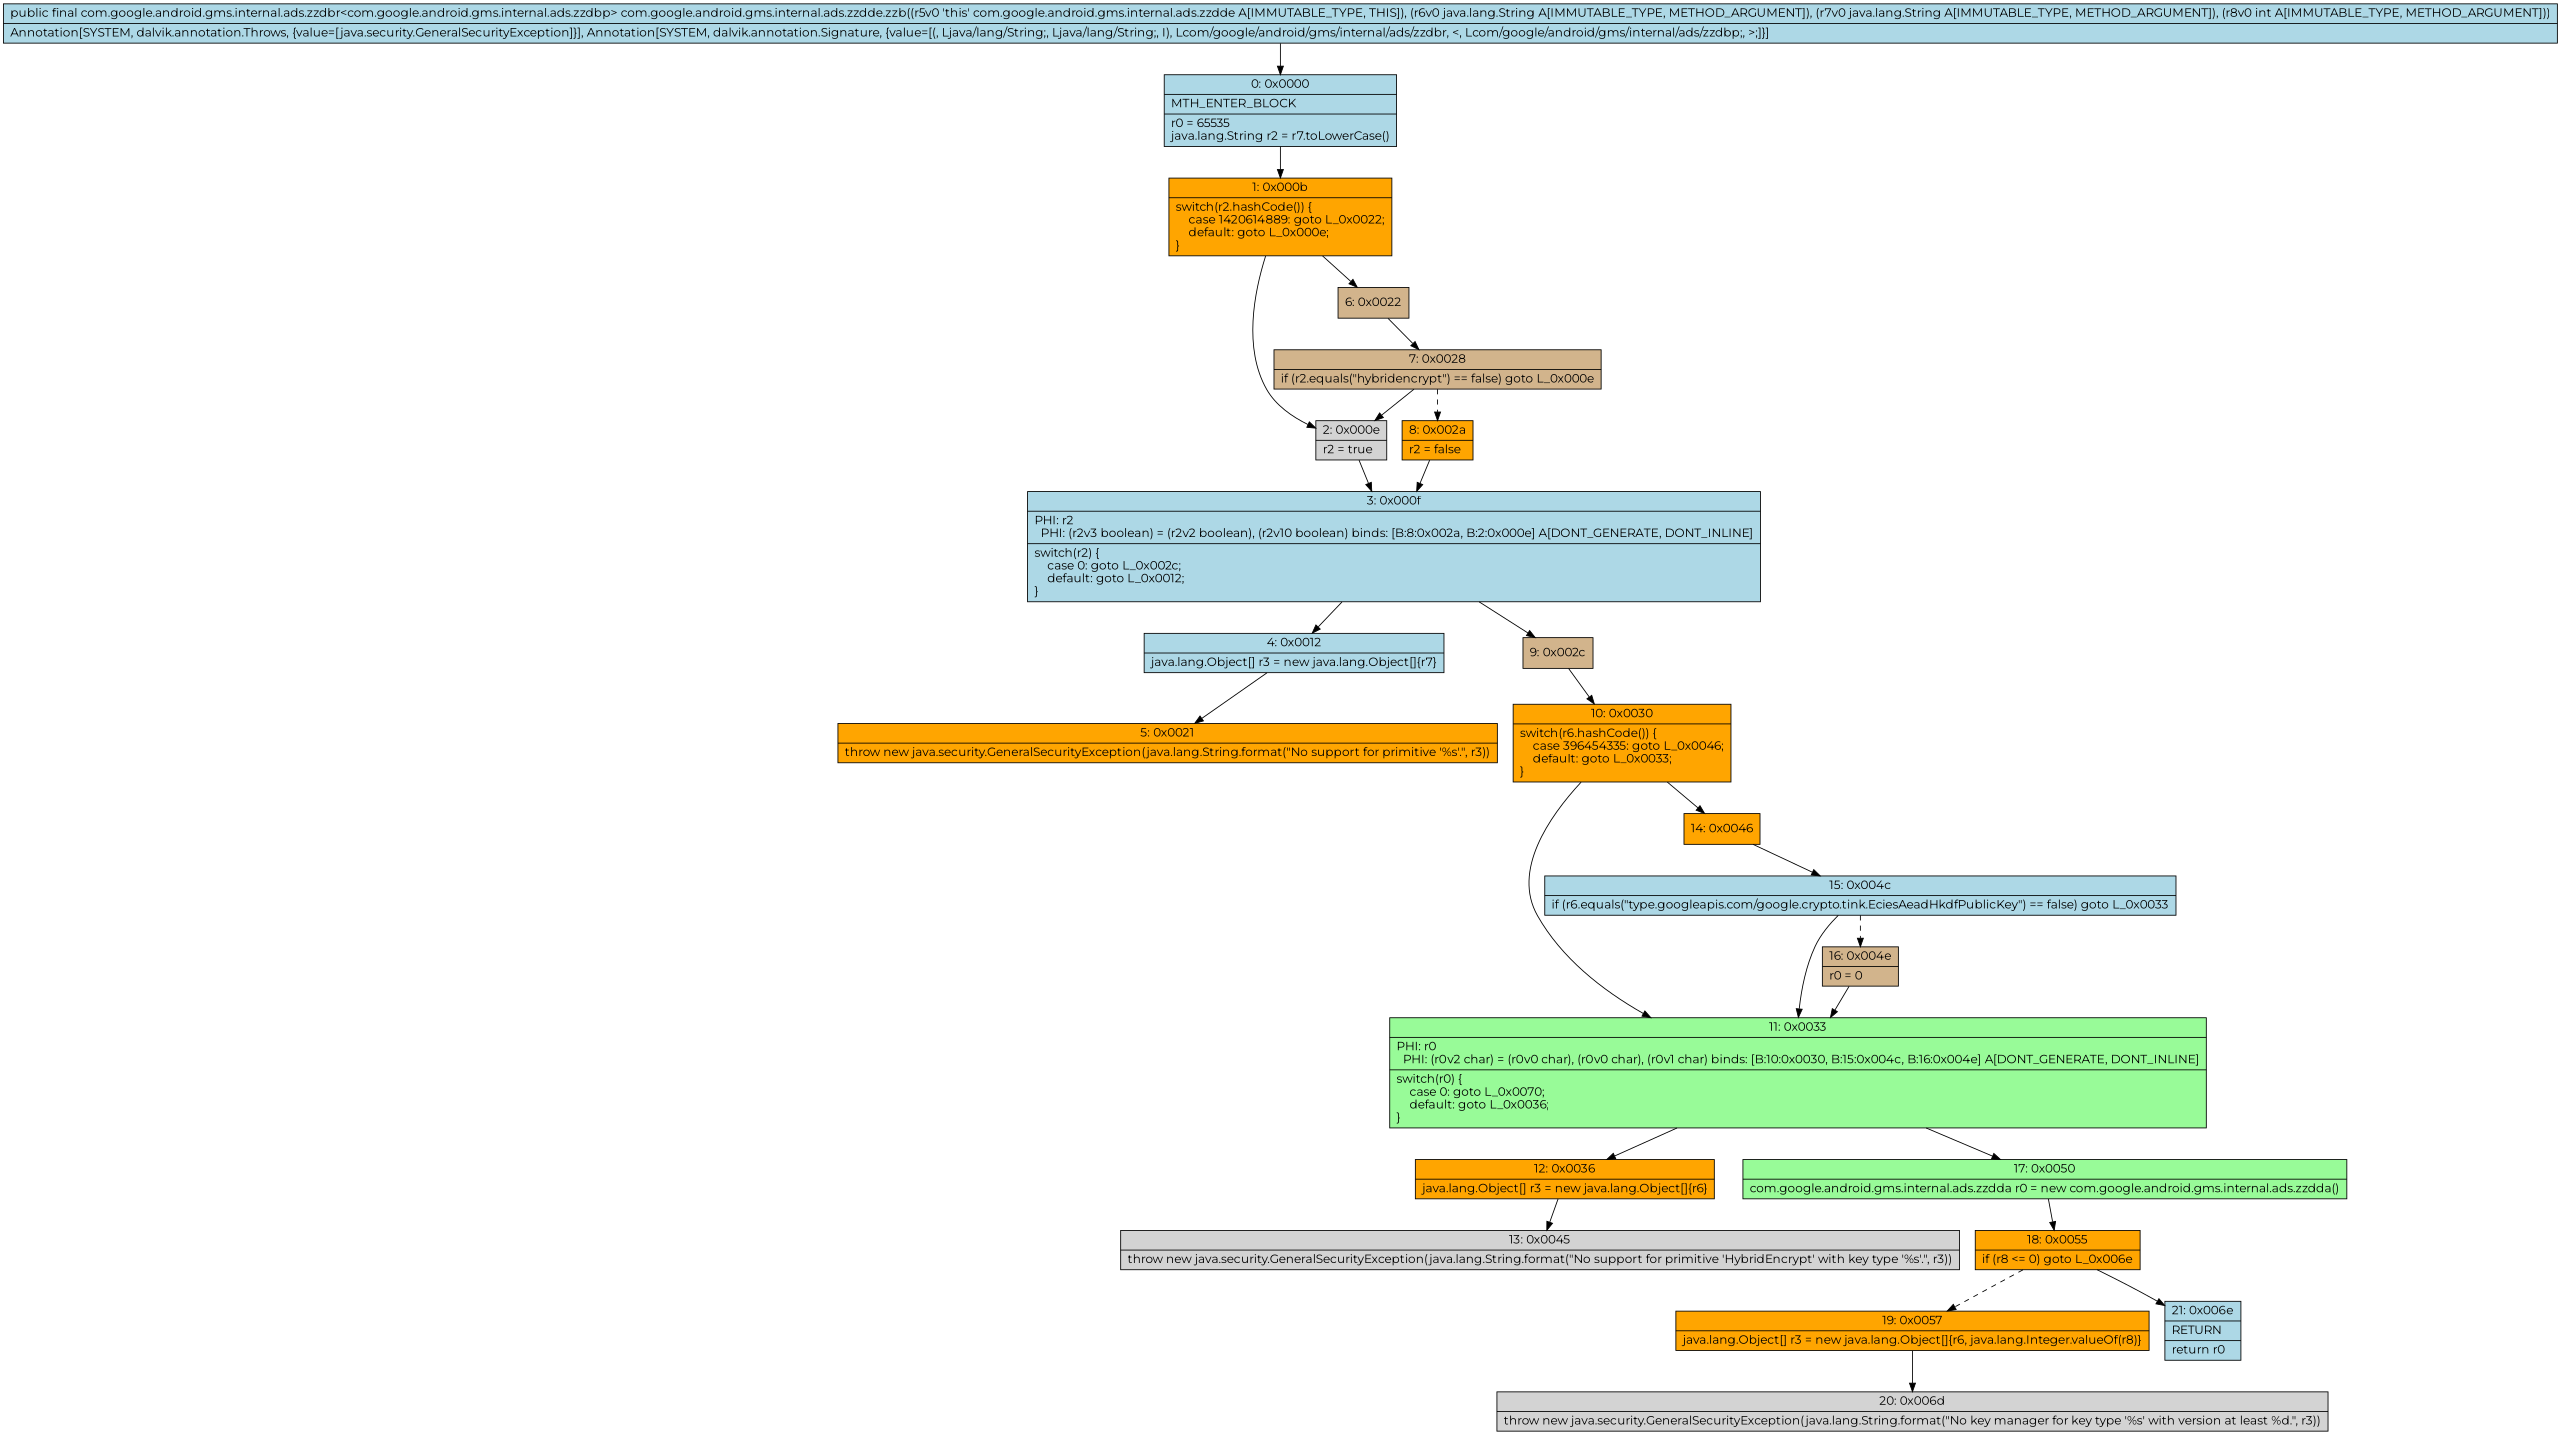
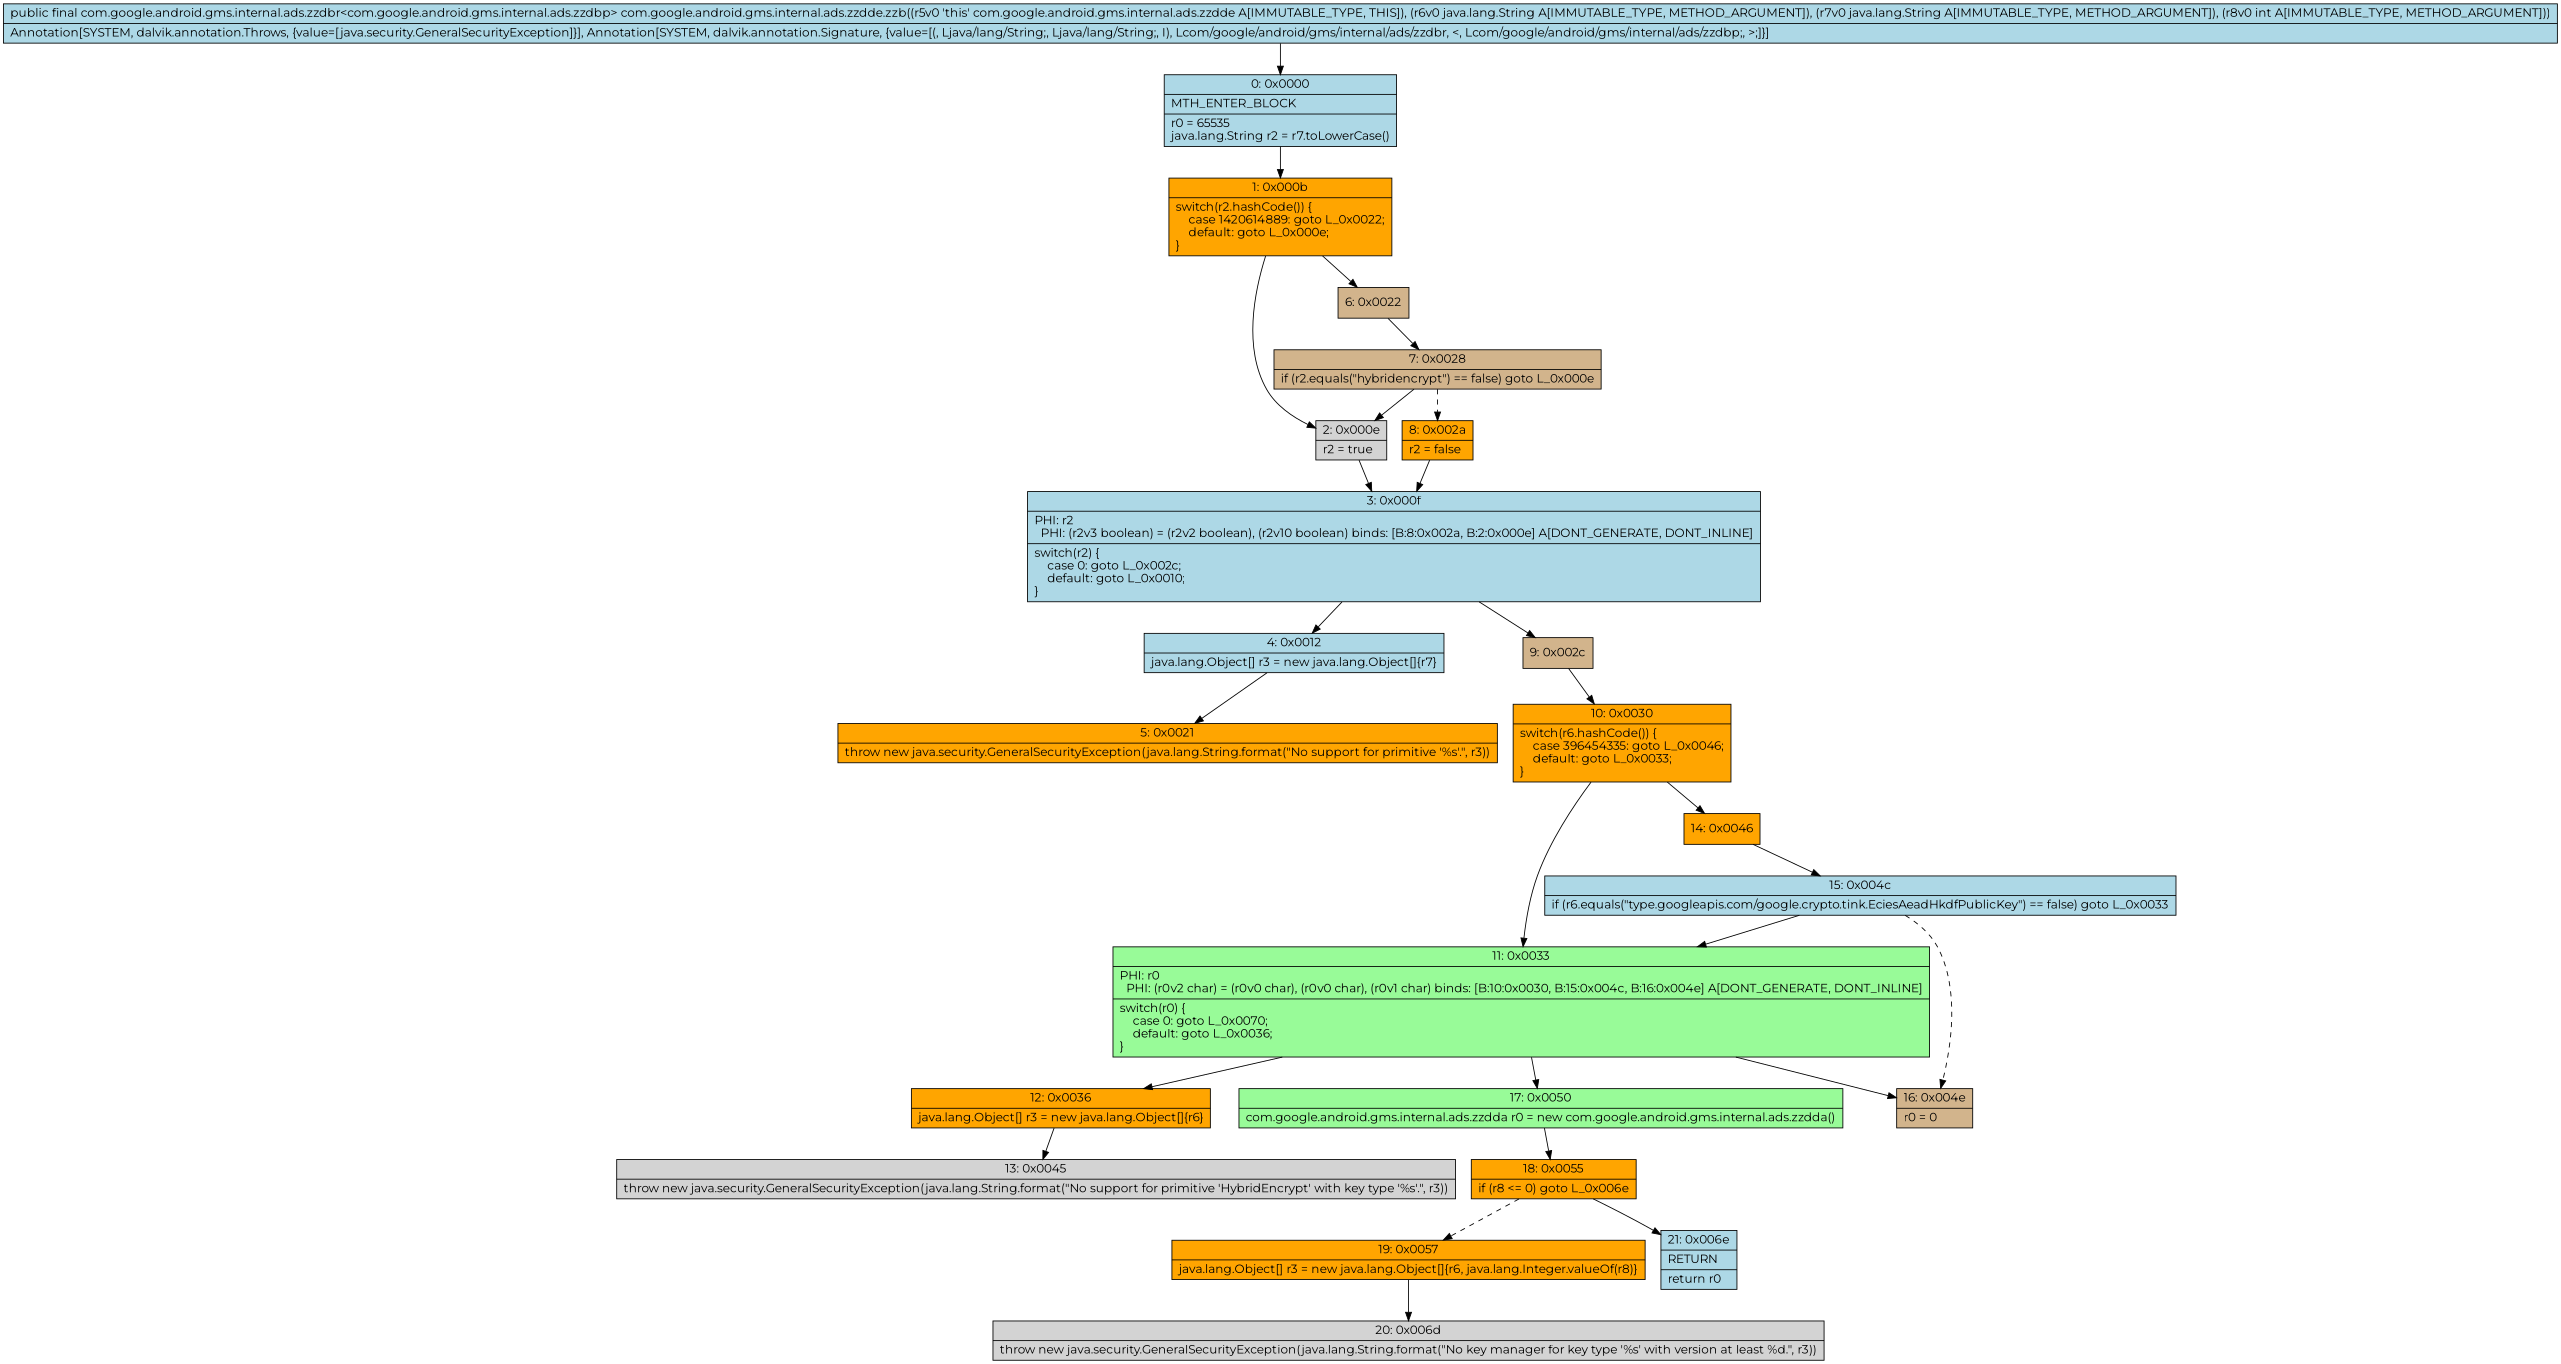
(1110, 579) -> (1110, 579)
(1842, 998) -> (1812, 1076)
